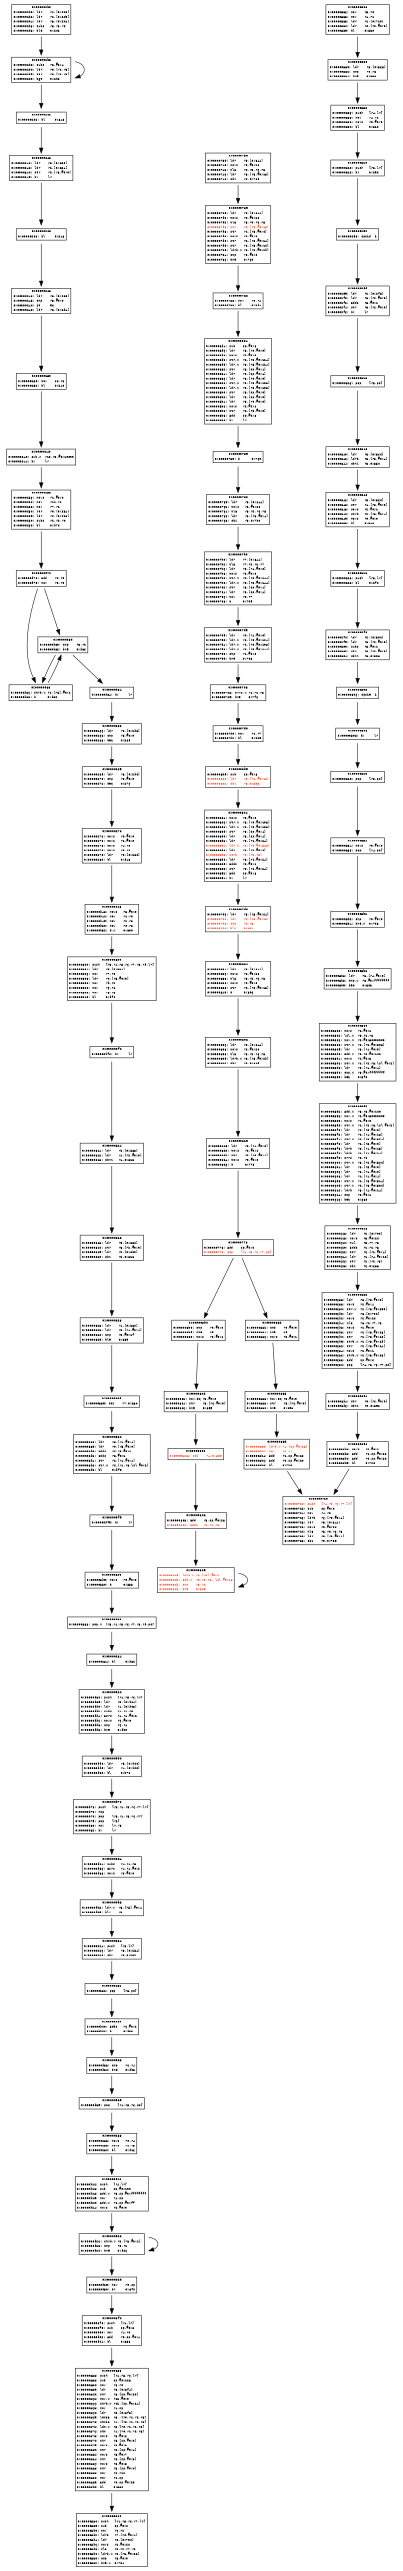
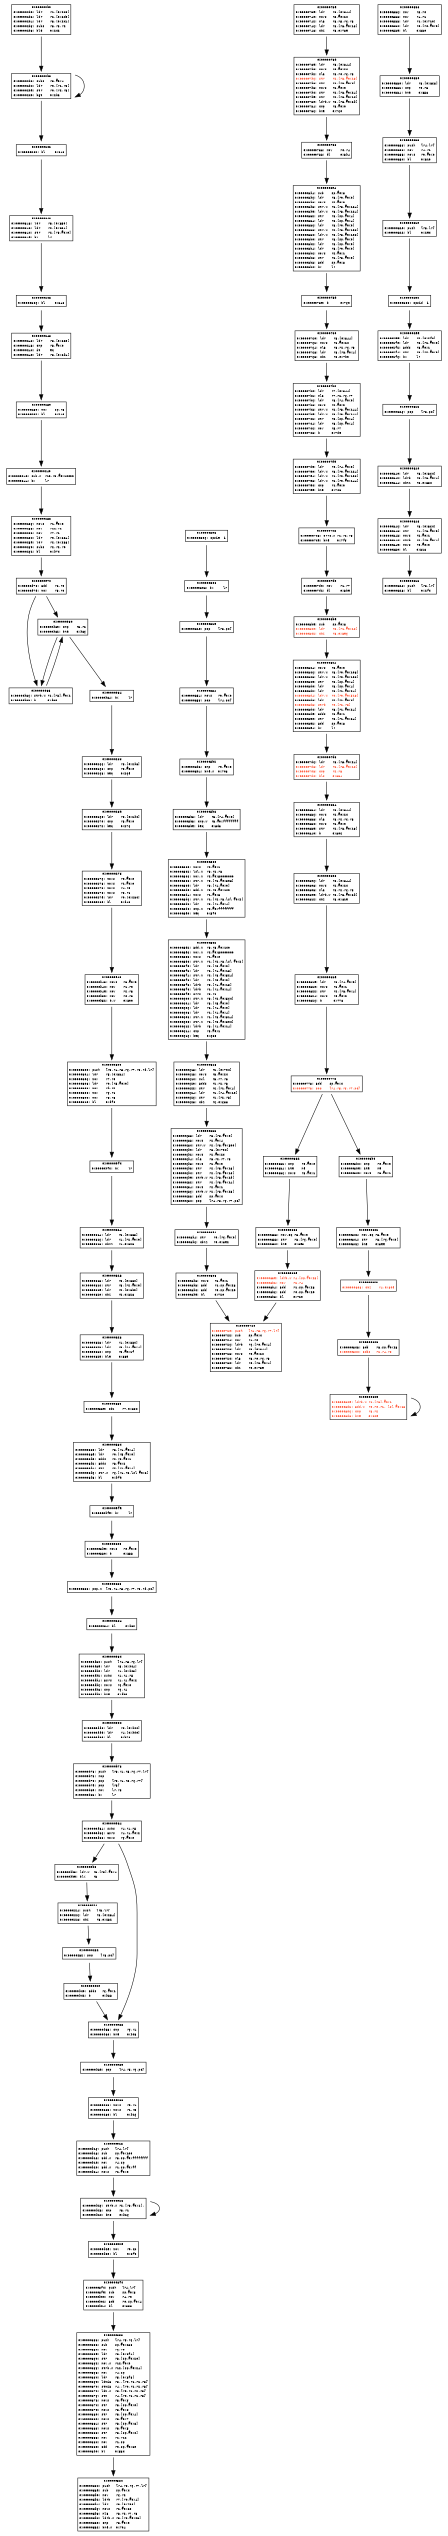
(358, 645) -> none
none -> (137, 1929)
